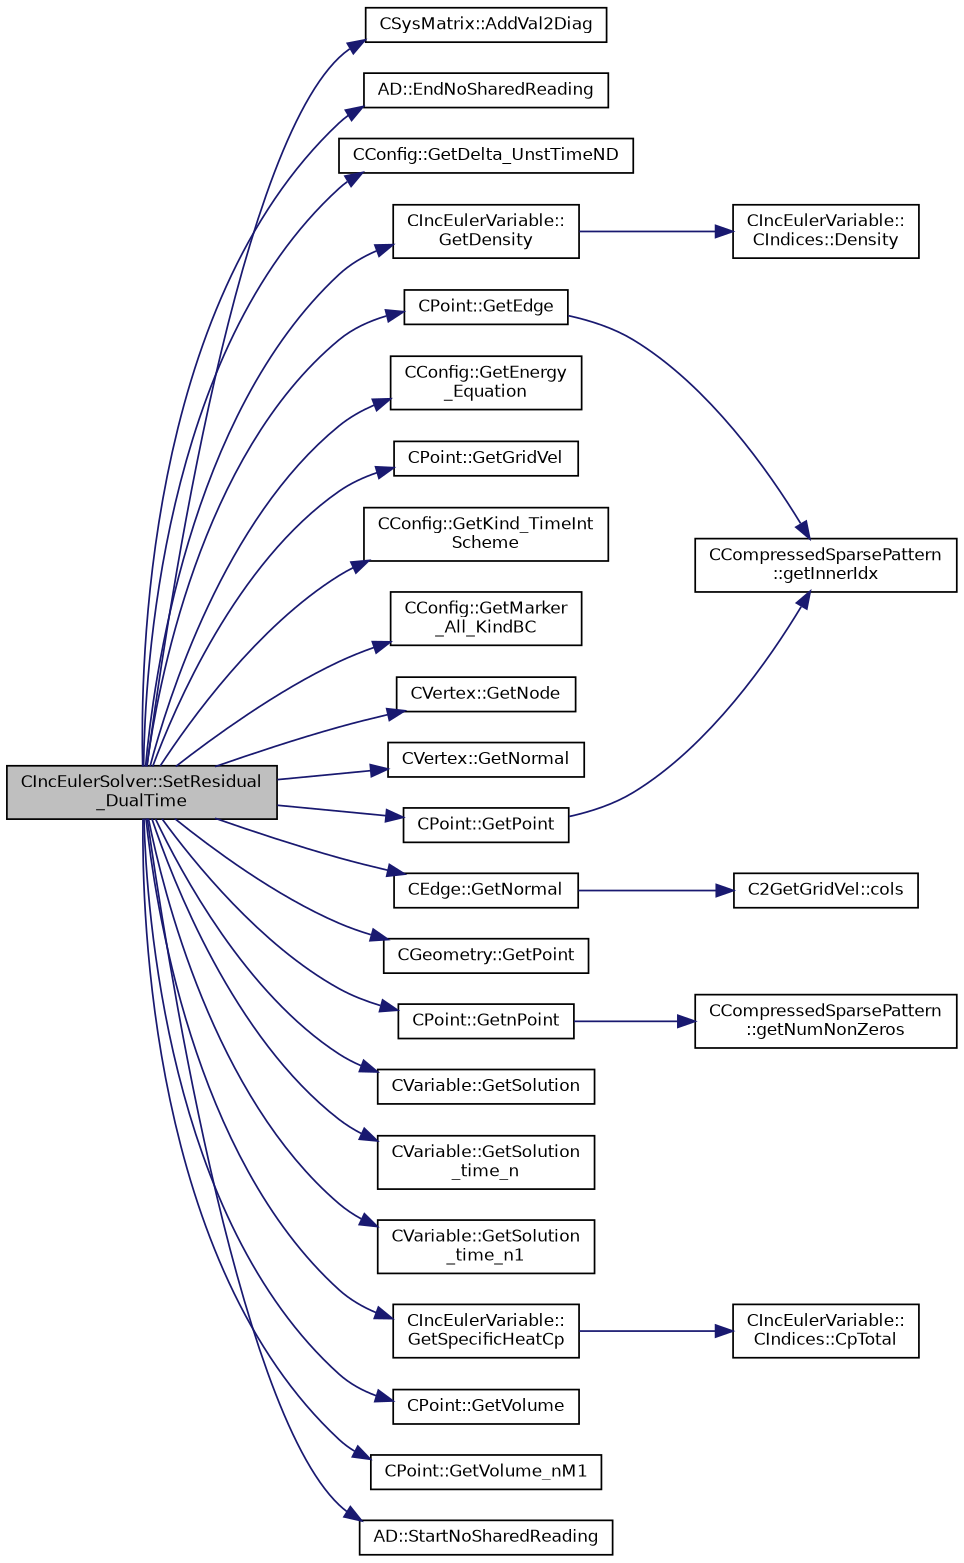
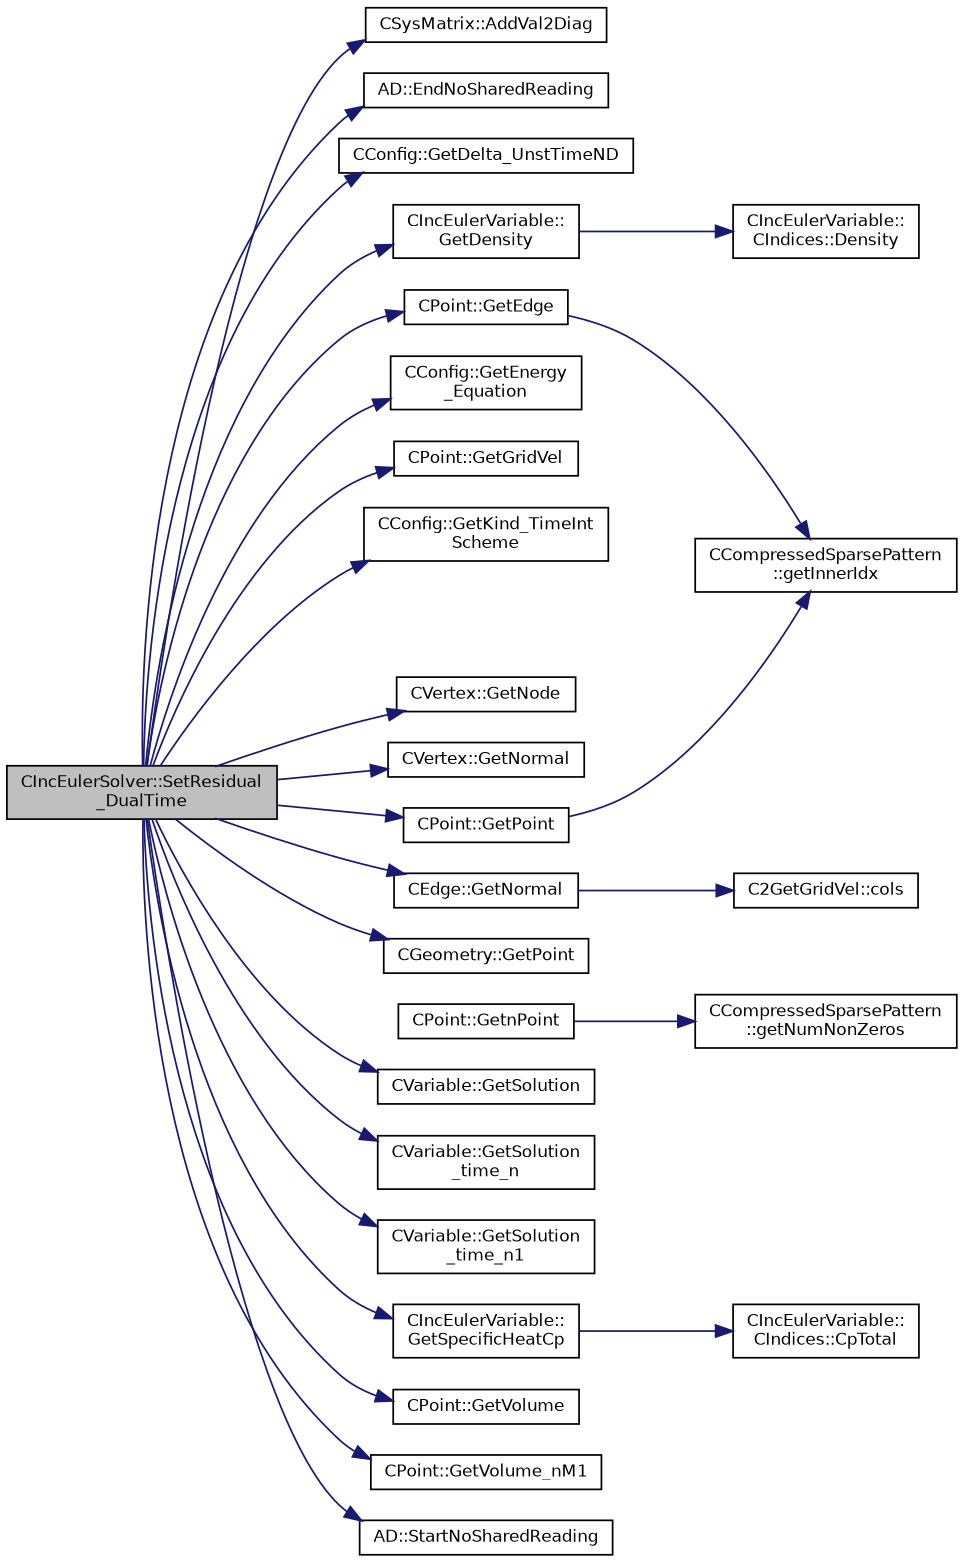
(486, 619) -> none
(258, 928) -> none
